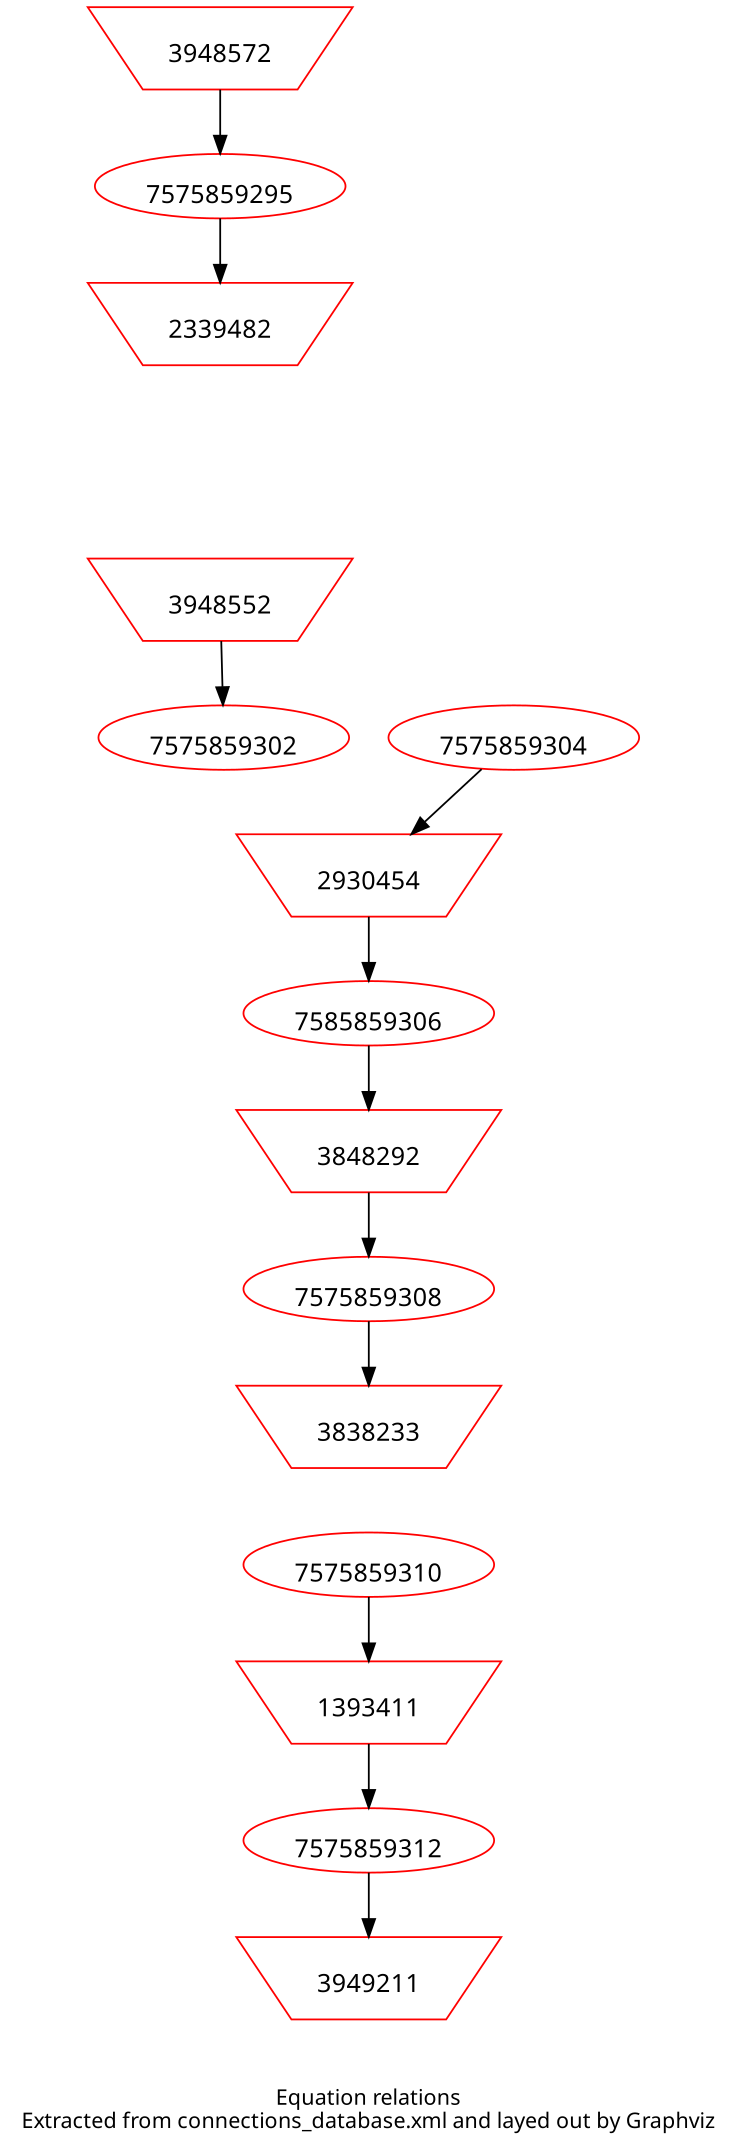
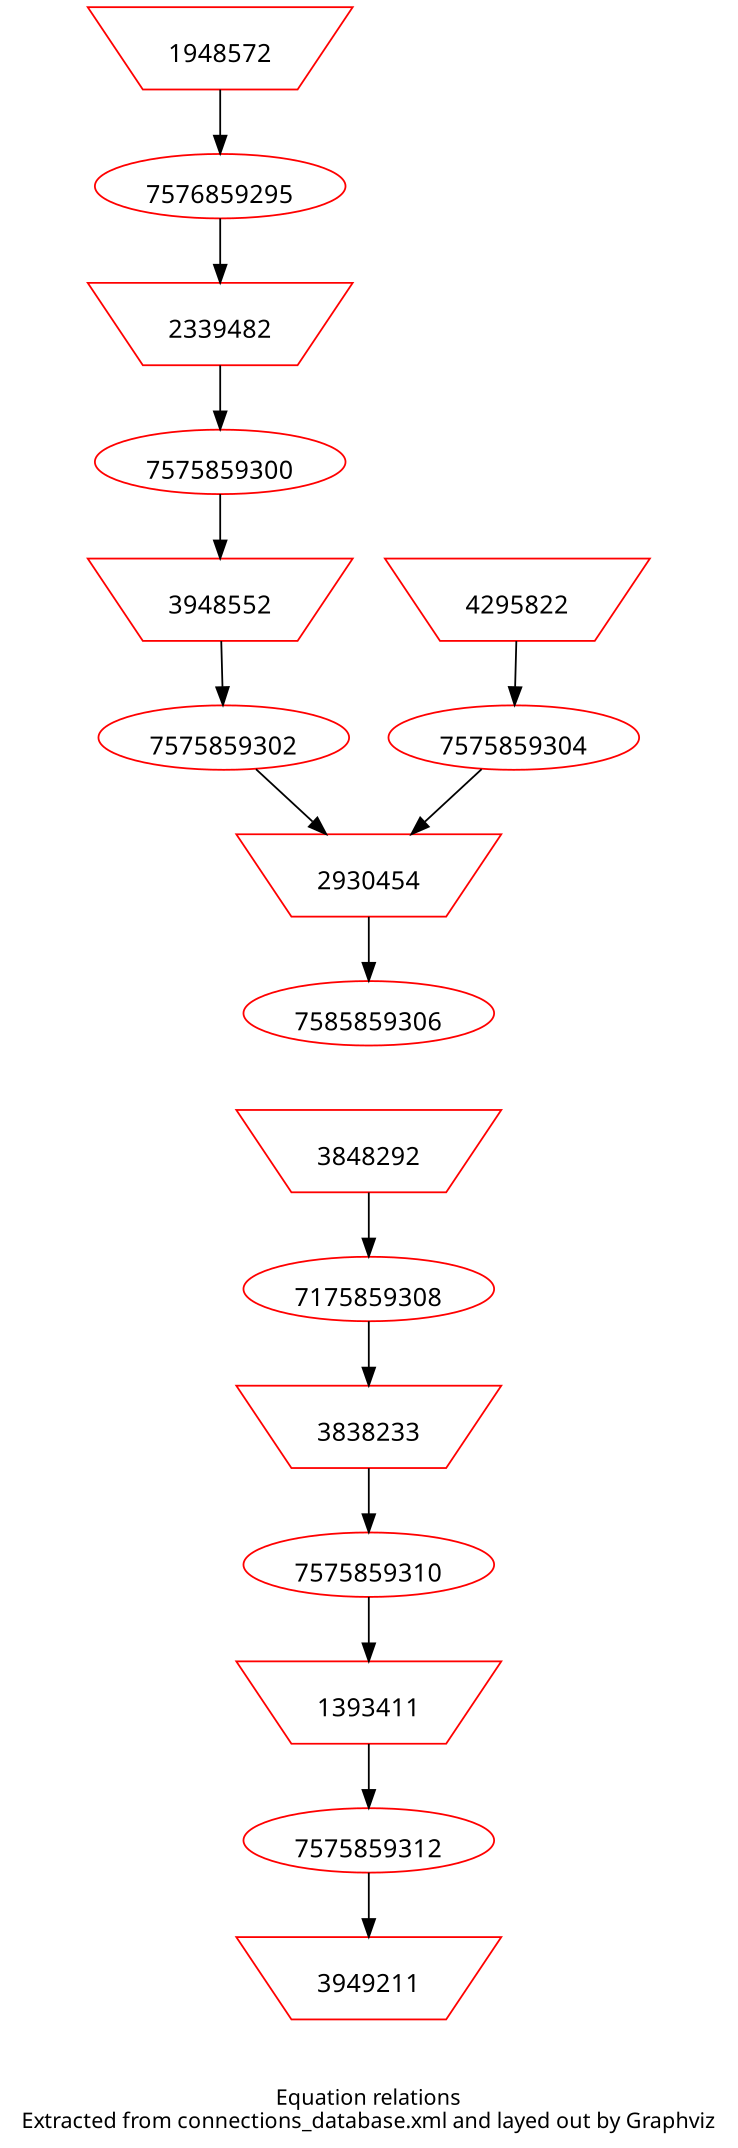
(220, 48) -> (220, 48)
(220, 186) -> (220, 186)
none -> (220, 462)
none -> (517, 600)
none -> (284, 795)
(369, 1069) -> none
(369, 1289) -> (369, 1289)
none -> (369, 1491)
